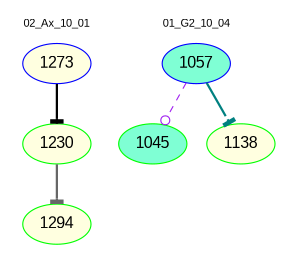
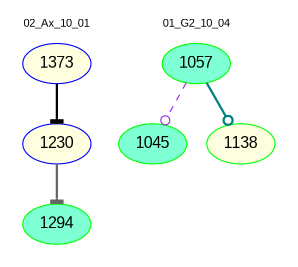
(57, 64) -> (57, 64)
(196, 64) -> (196, 64)
(216, 99) -> (216, 99)
(57, 144) -> (57, 144)
(57, 224) -> (57, 224)
